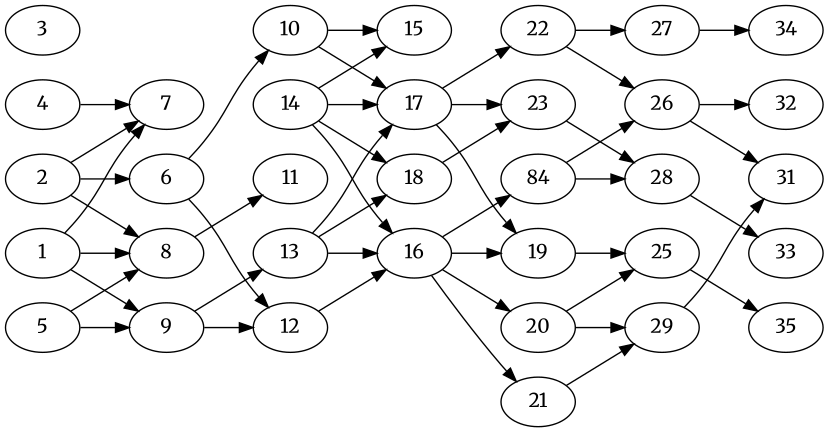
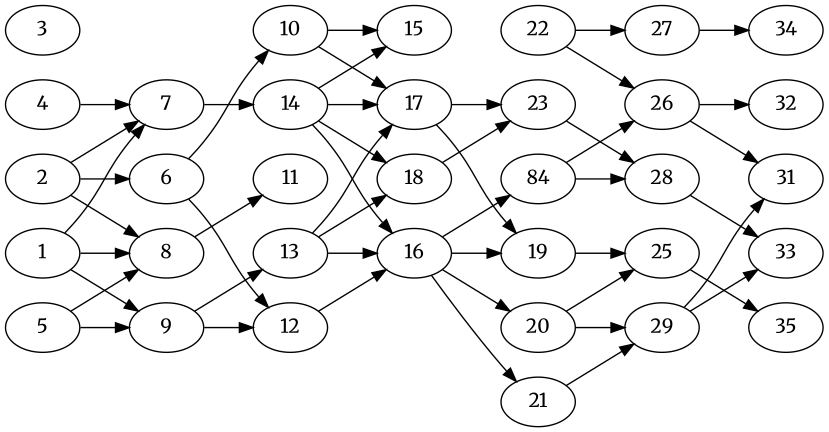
(470, 71) -> none
none -> (218, 105)
none -> (715, 296)
